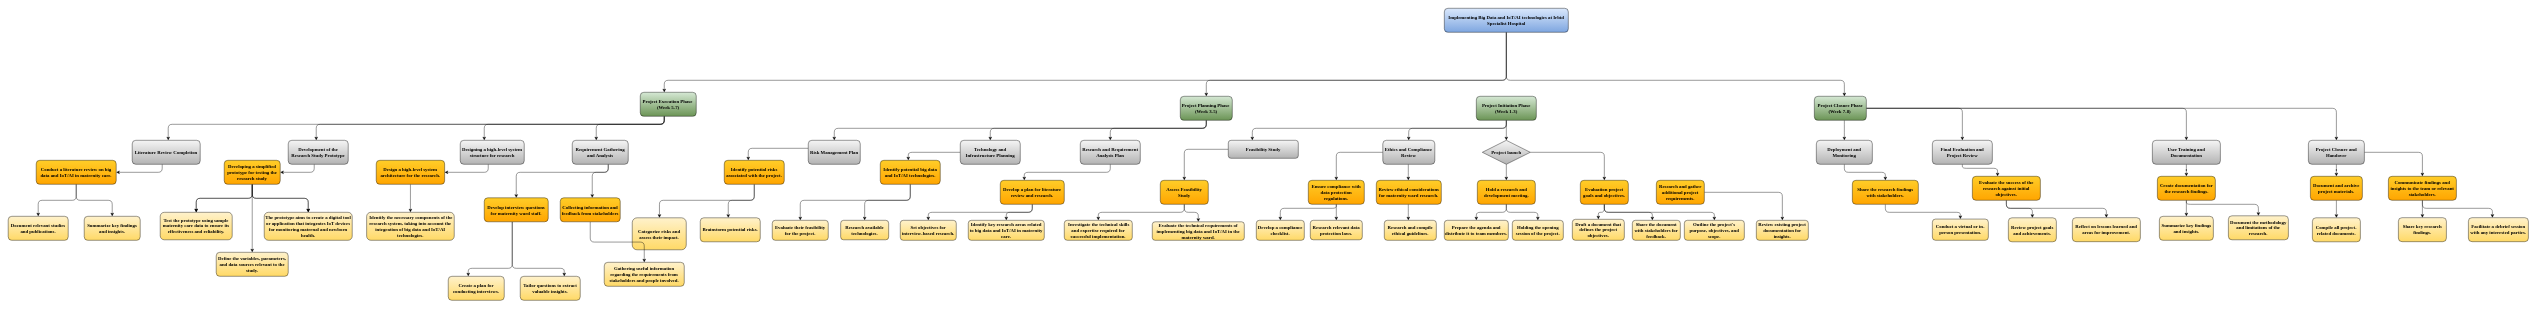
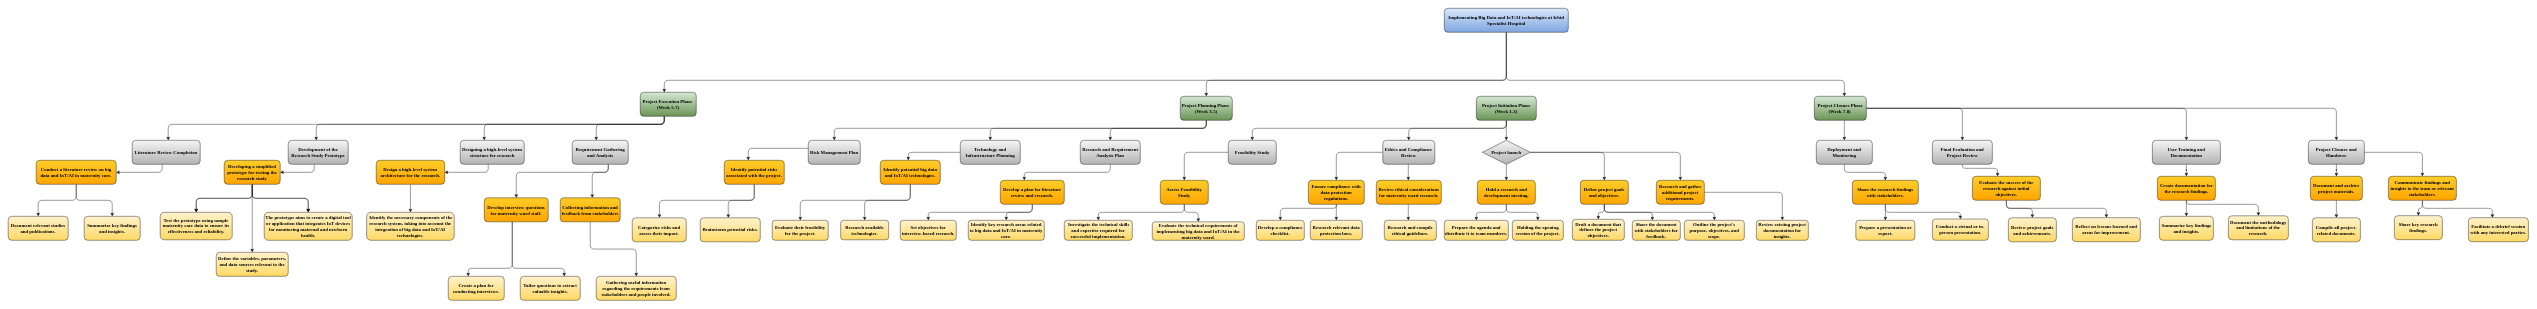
(1263, 149) -> (1252, 152)
none -> (1680, 176)
(1604, 192) -> (1604, 192)
none -> (1885, 216)
none -> (1885, 230)
(2422, 230) -> (2418, 228)
(659, 234) -> (659, 230)
(644, 274) -> (636, 288)
